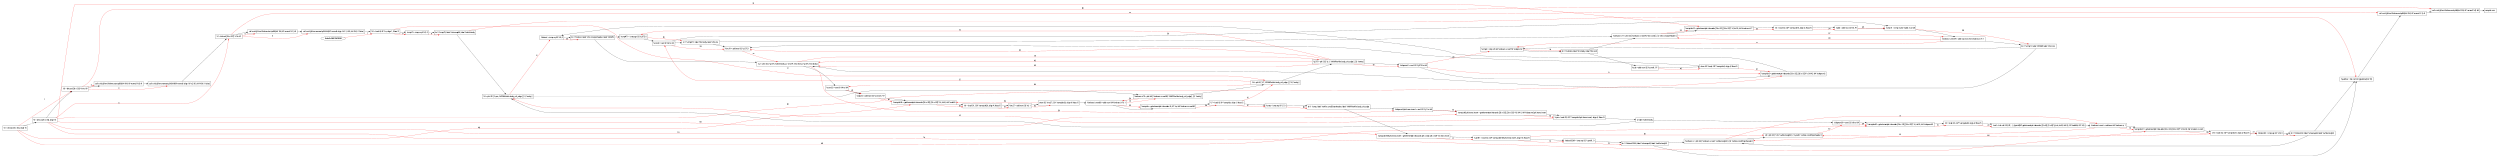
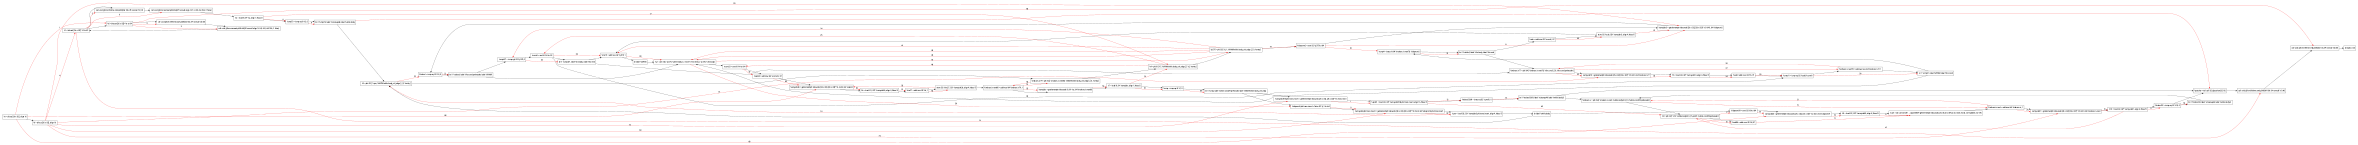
(333, 38) -> none
(1731, 44) -> none
none -> (640, 62)
(58, 104) -> (97, 27)
(2334, 107) -> (2188, 98)
(1413, 110) -> (1310, 107)
none -> (1744, 123)
